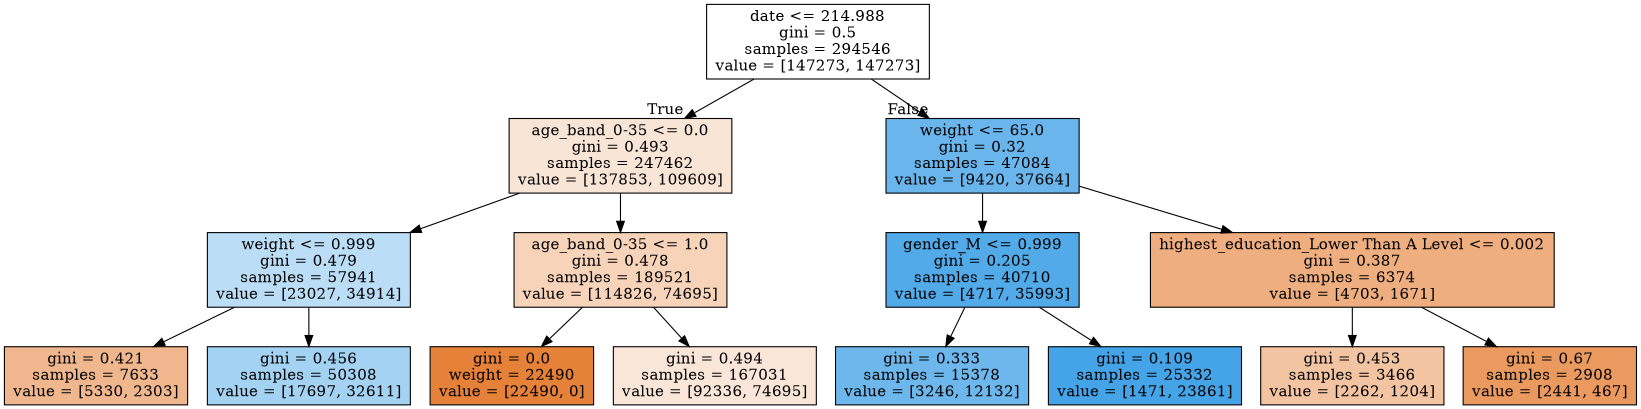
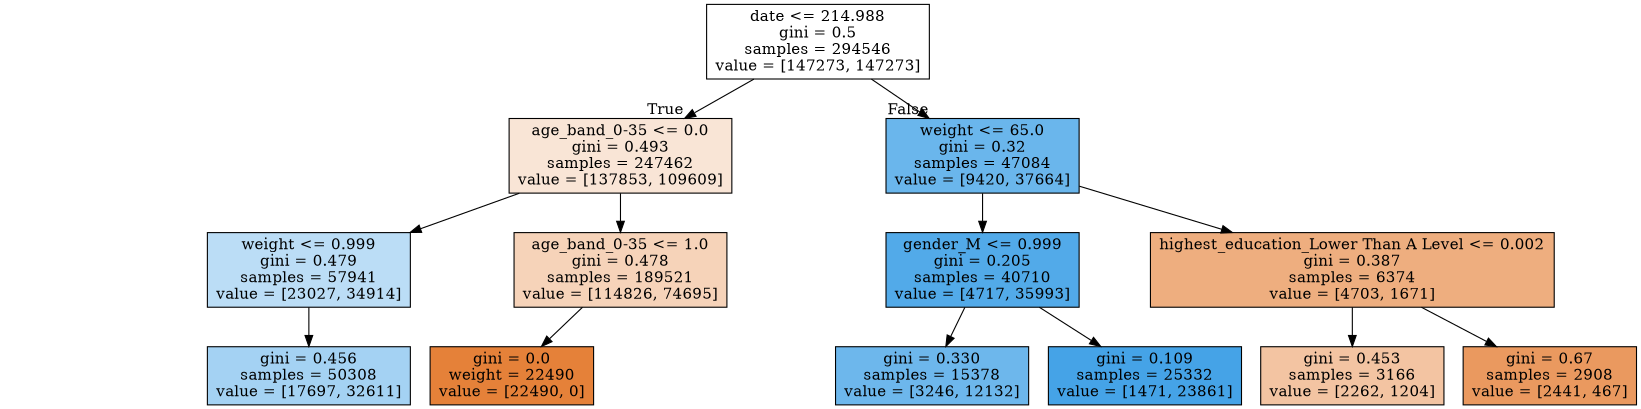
(96, 376) -> none
(715, 376) -> none
(932, 376) -> (932, 376)
(1352, 376) -> (1352, 376)
